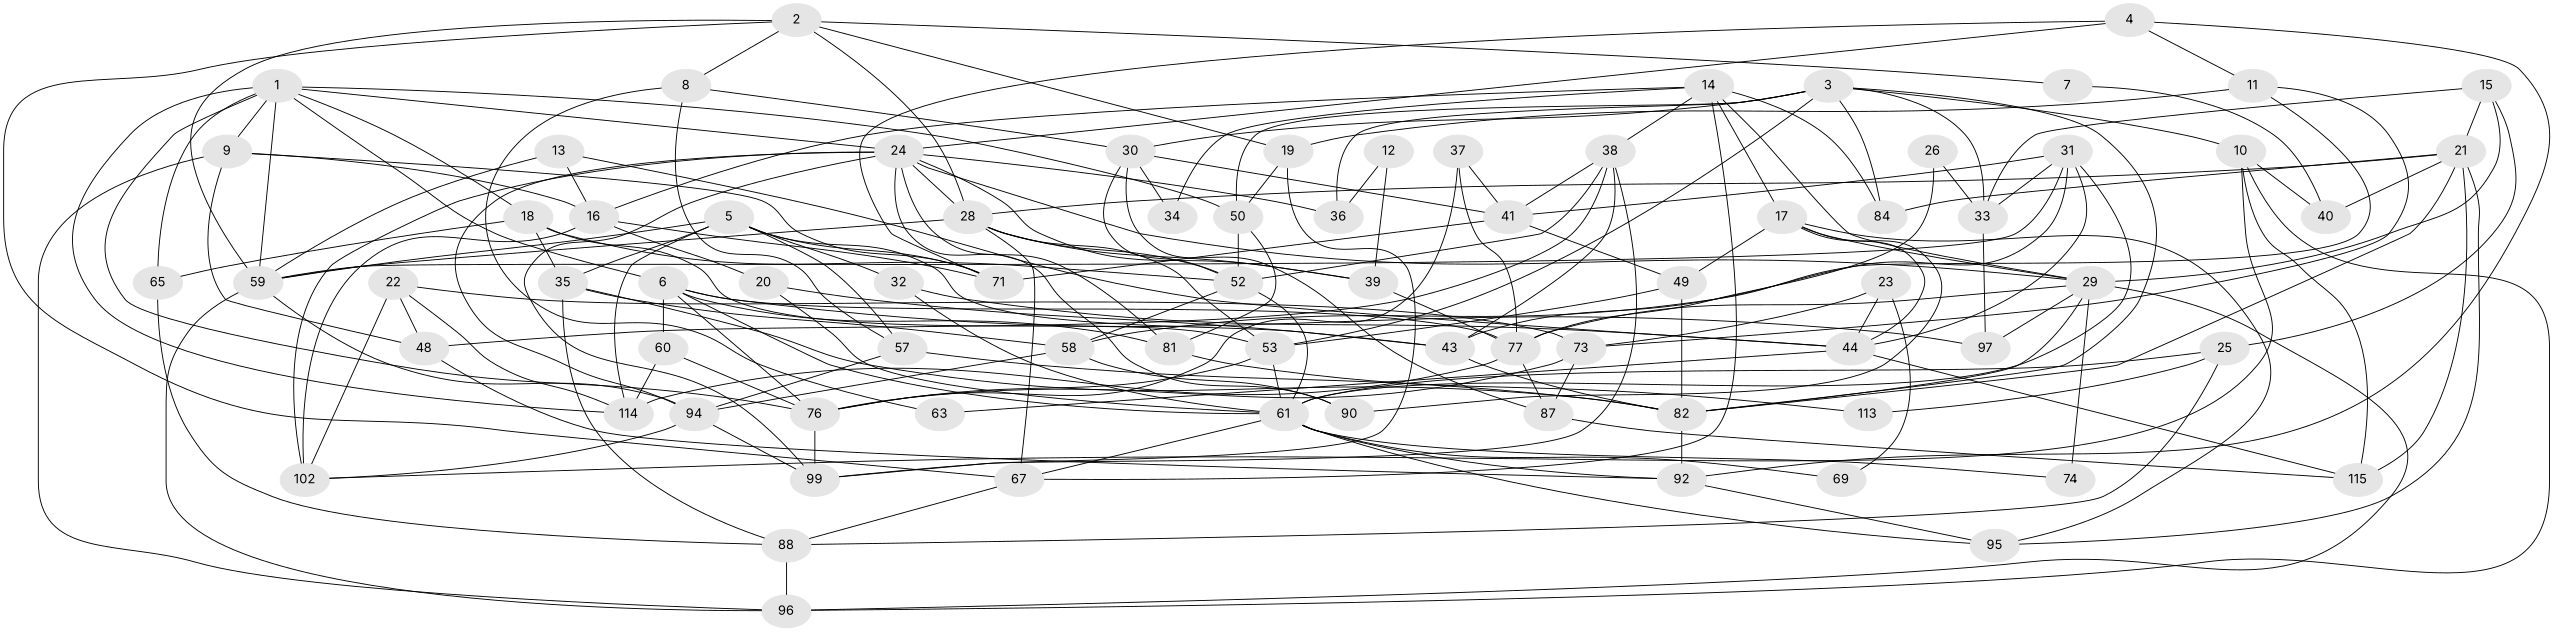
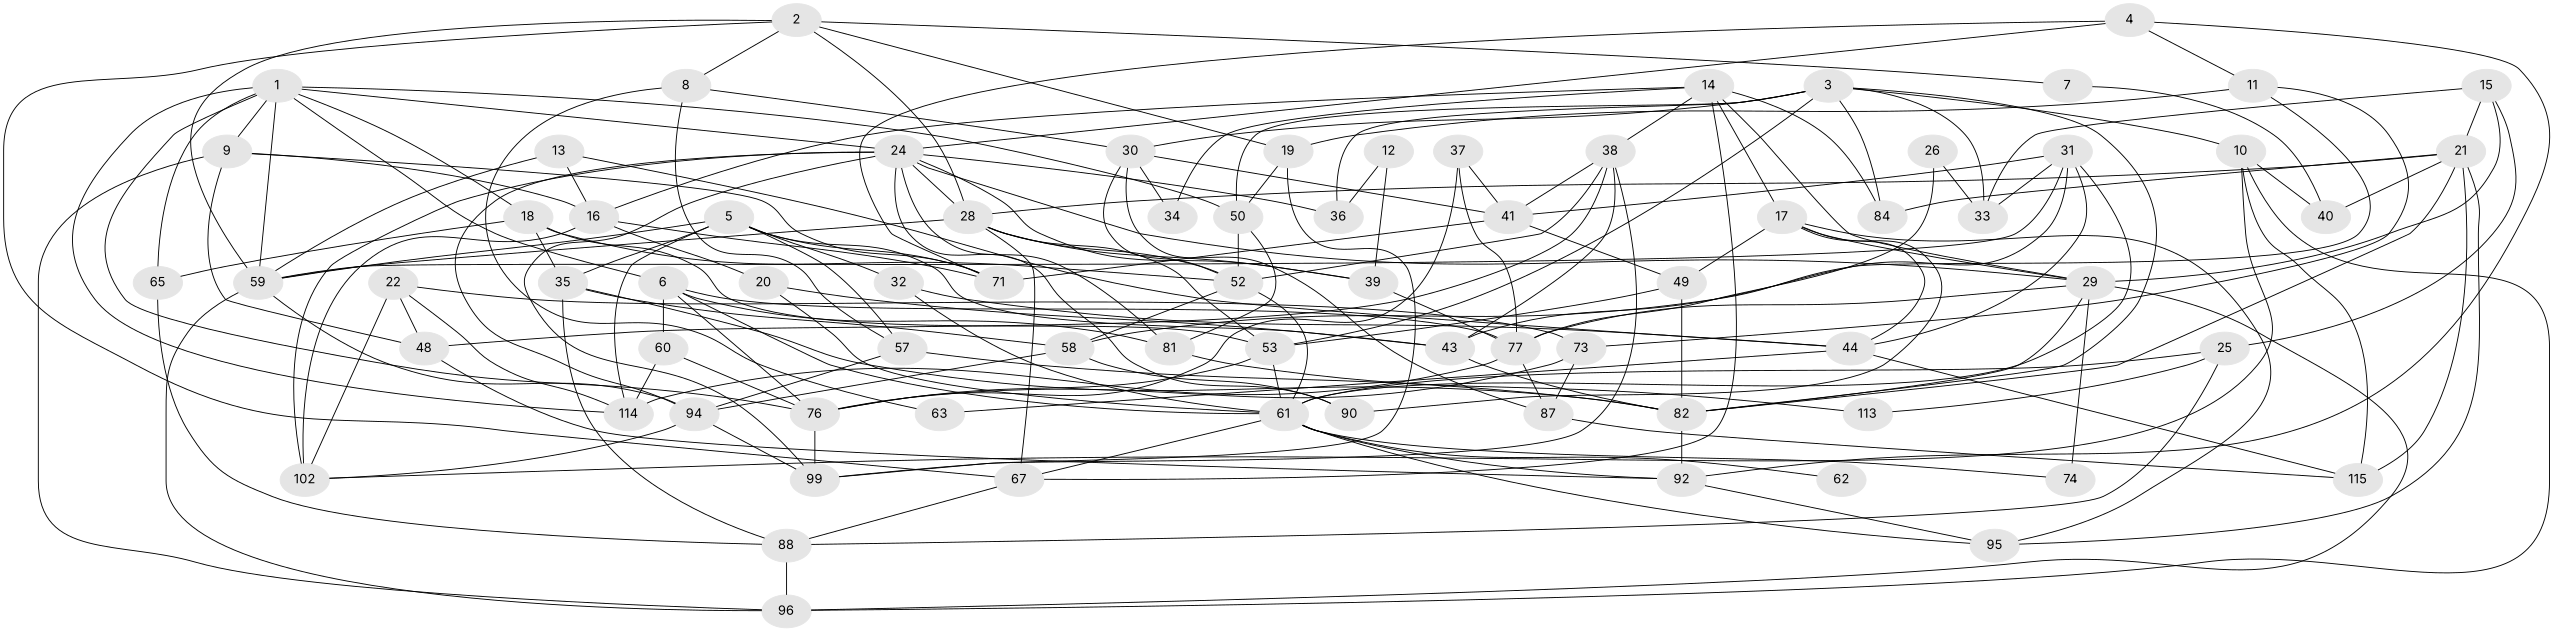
(1886, 283) -> none
(1986, 349) -> none
(1841, 480) -> (1841, 480)
